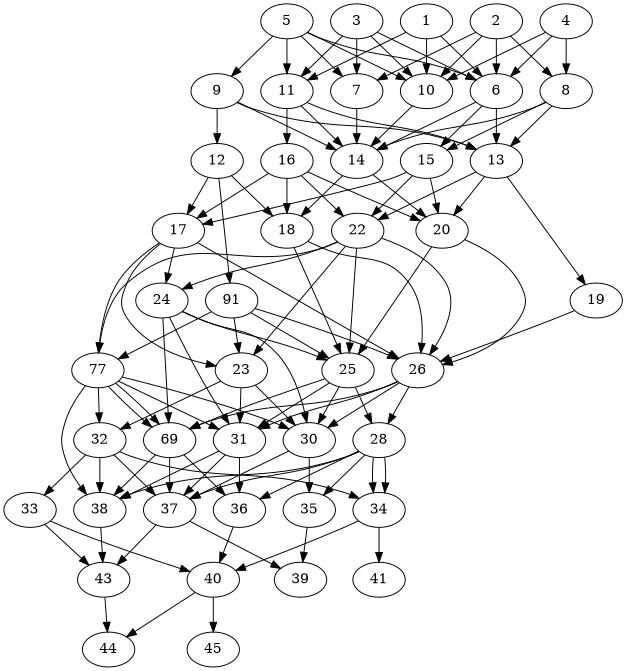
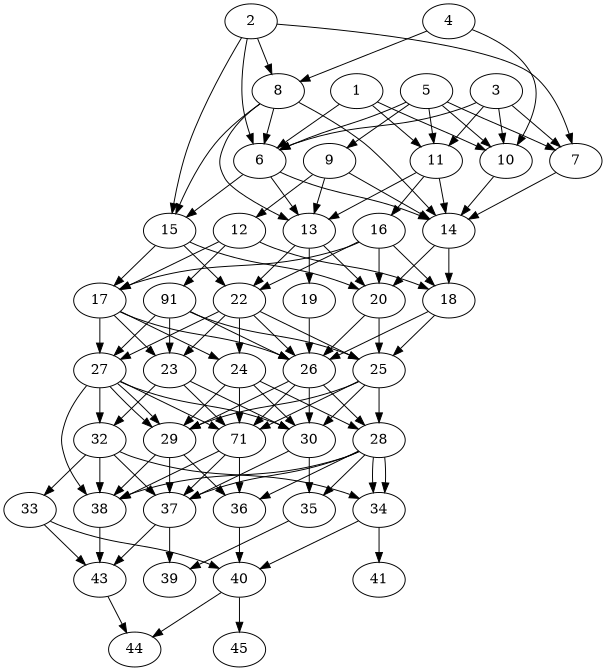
(466, 52) -> (200, 117)
(536, 52) -> (270, 121)
(274, 342) -> (318, 410)
(98, 370) -> (100, 370)
(170, 440) -> (170, 440)
(239, 440) -> (239, 440)
